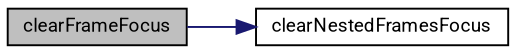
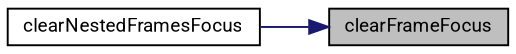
(212, 27) -> (285, 27)
